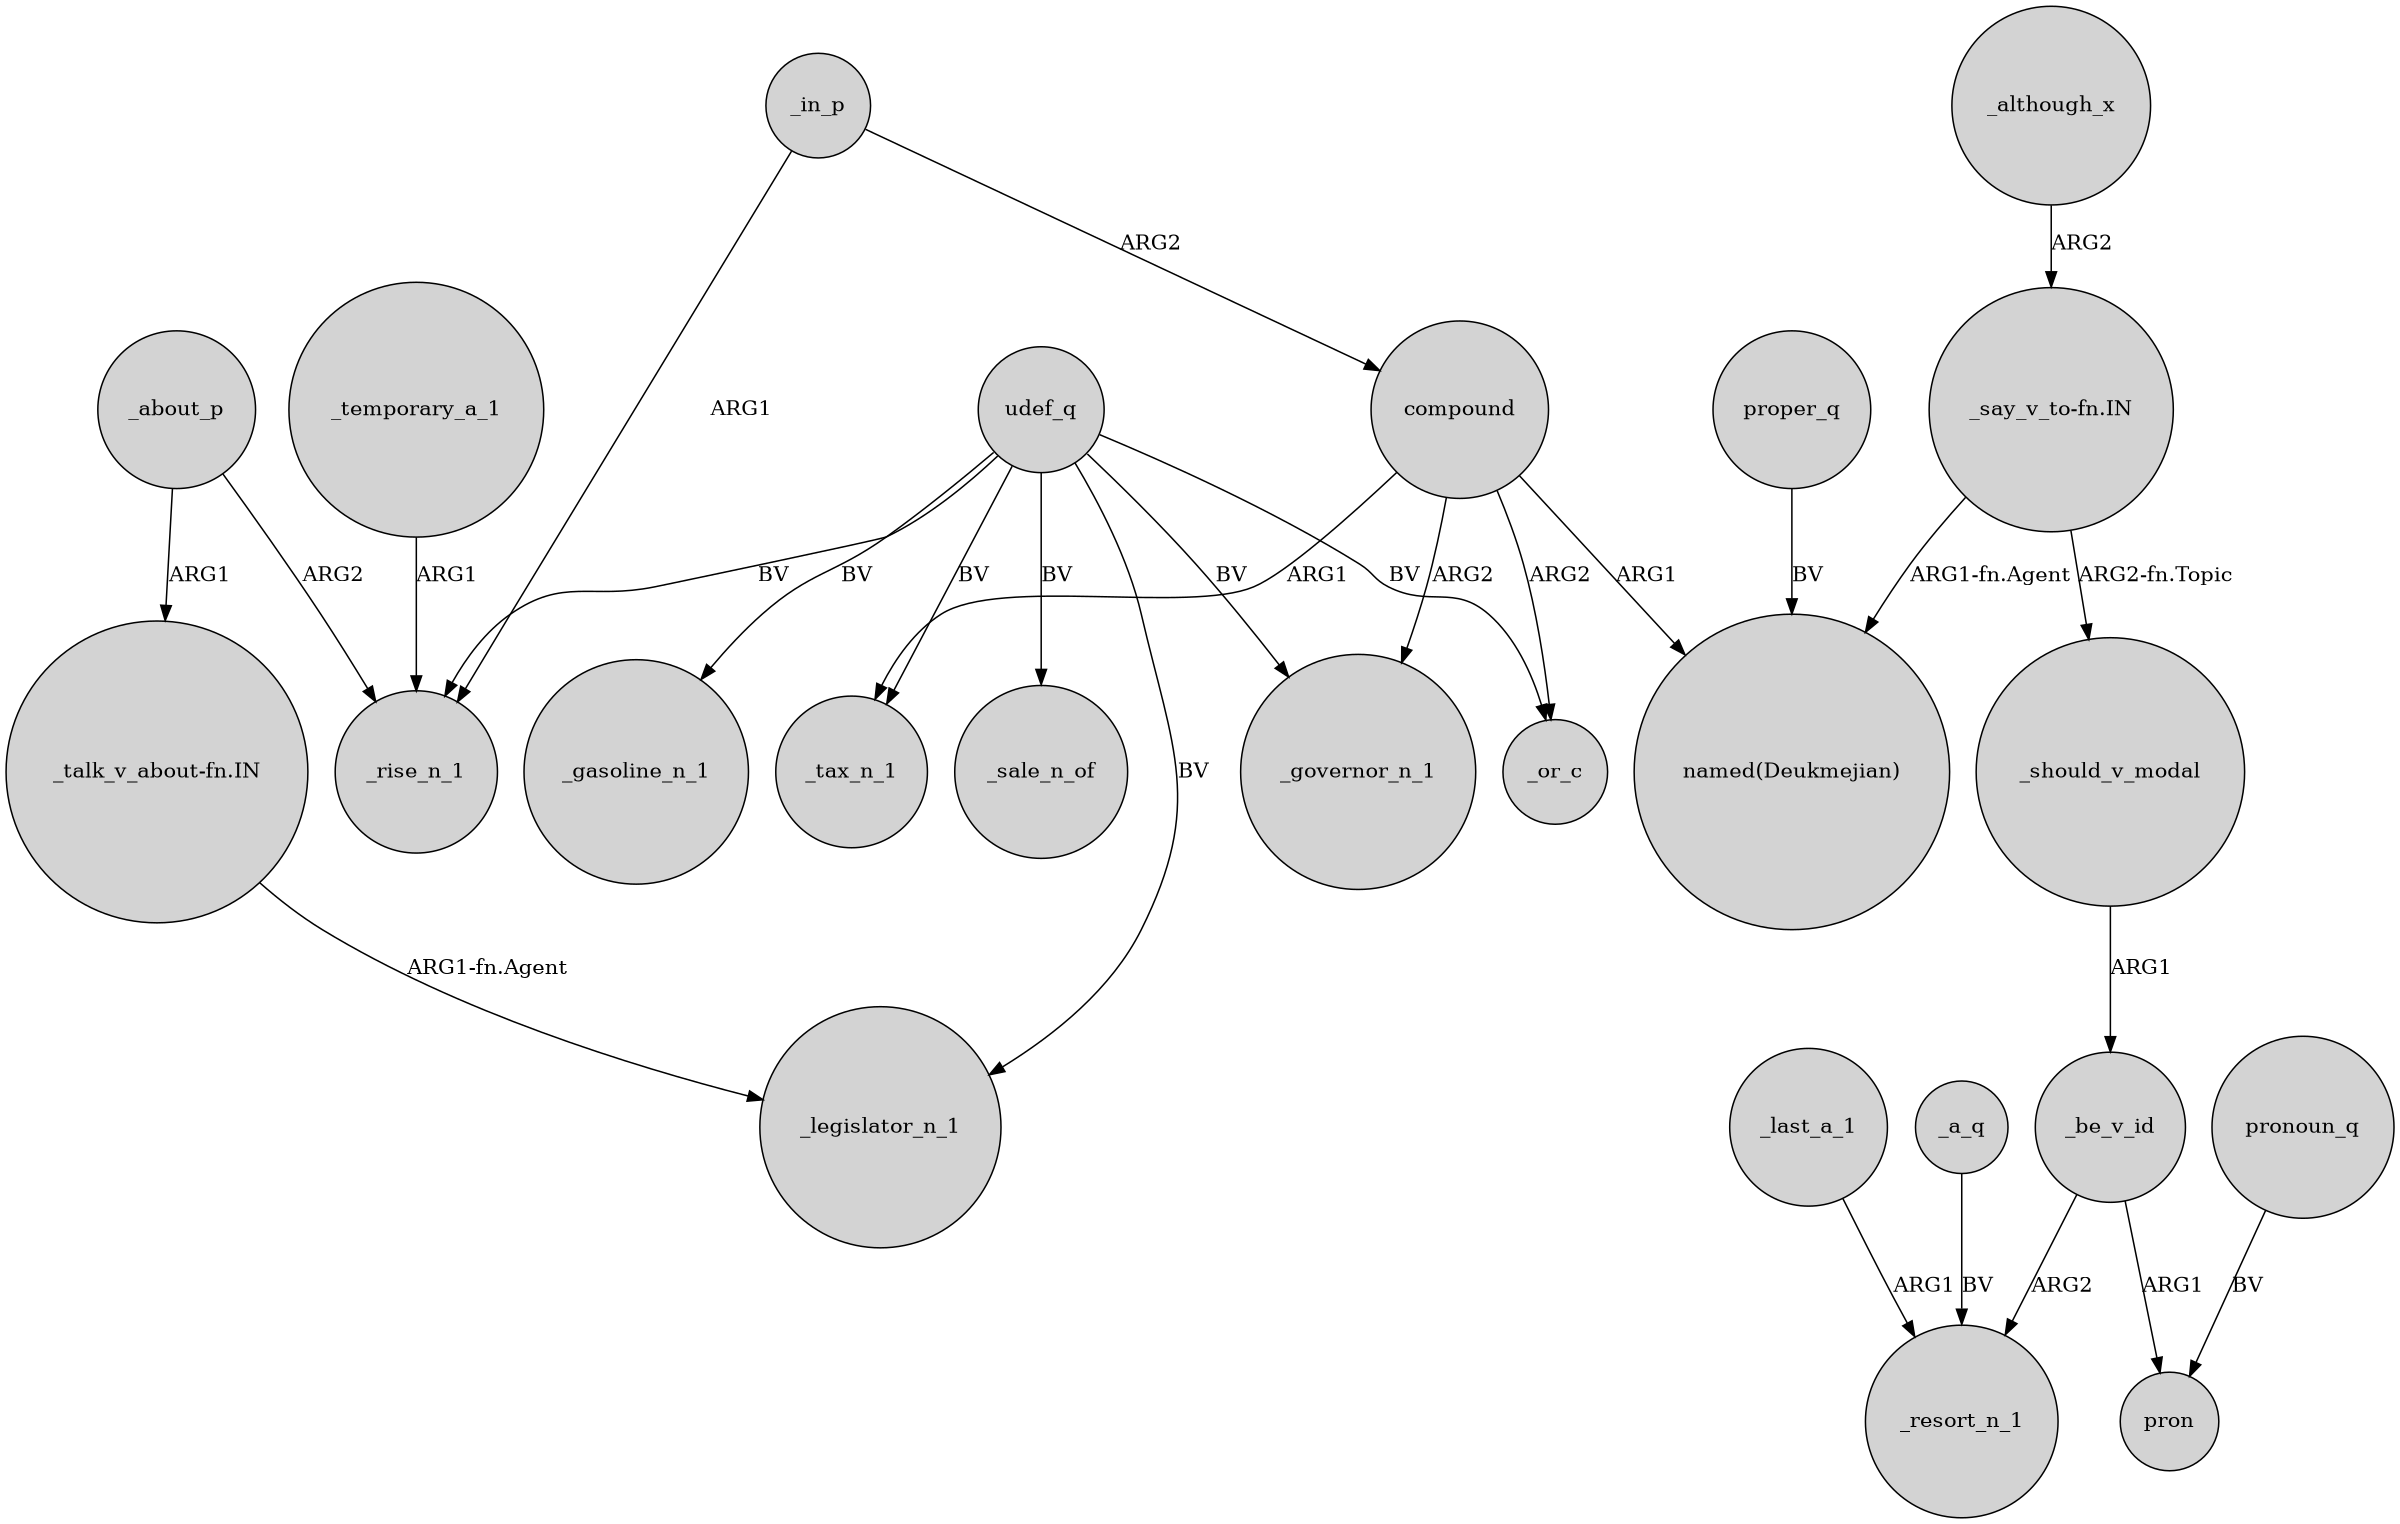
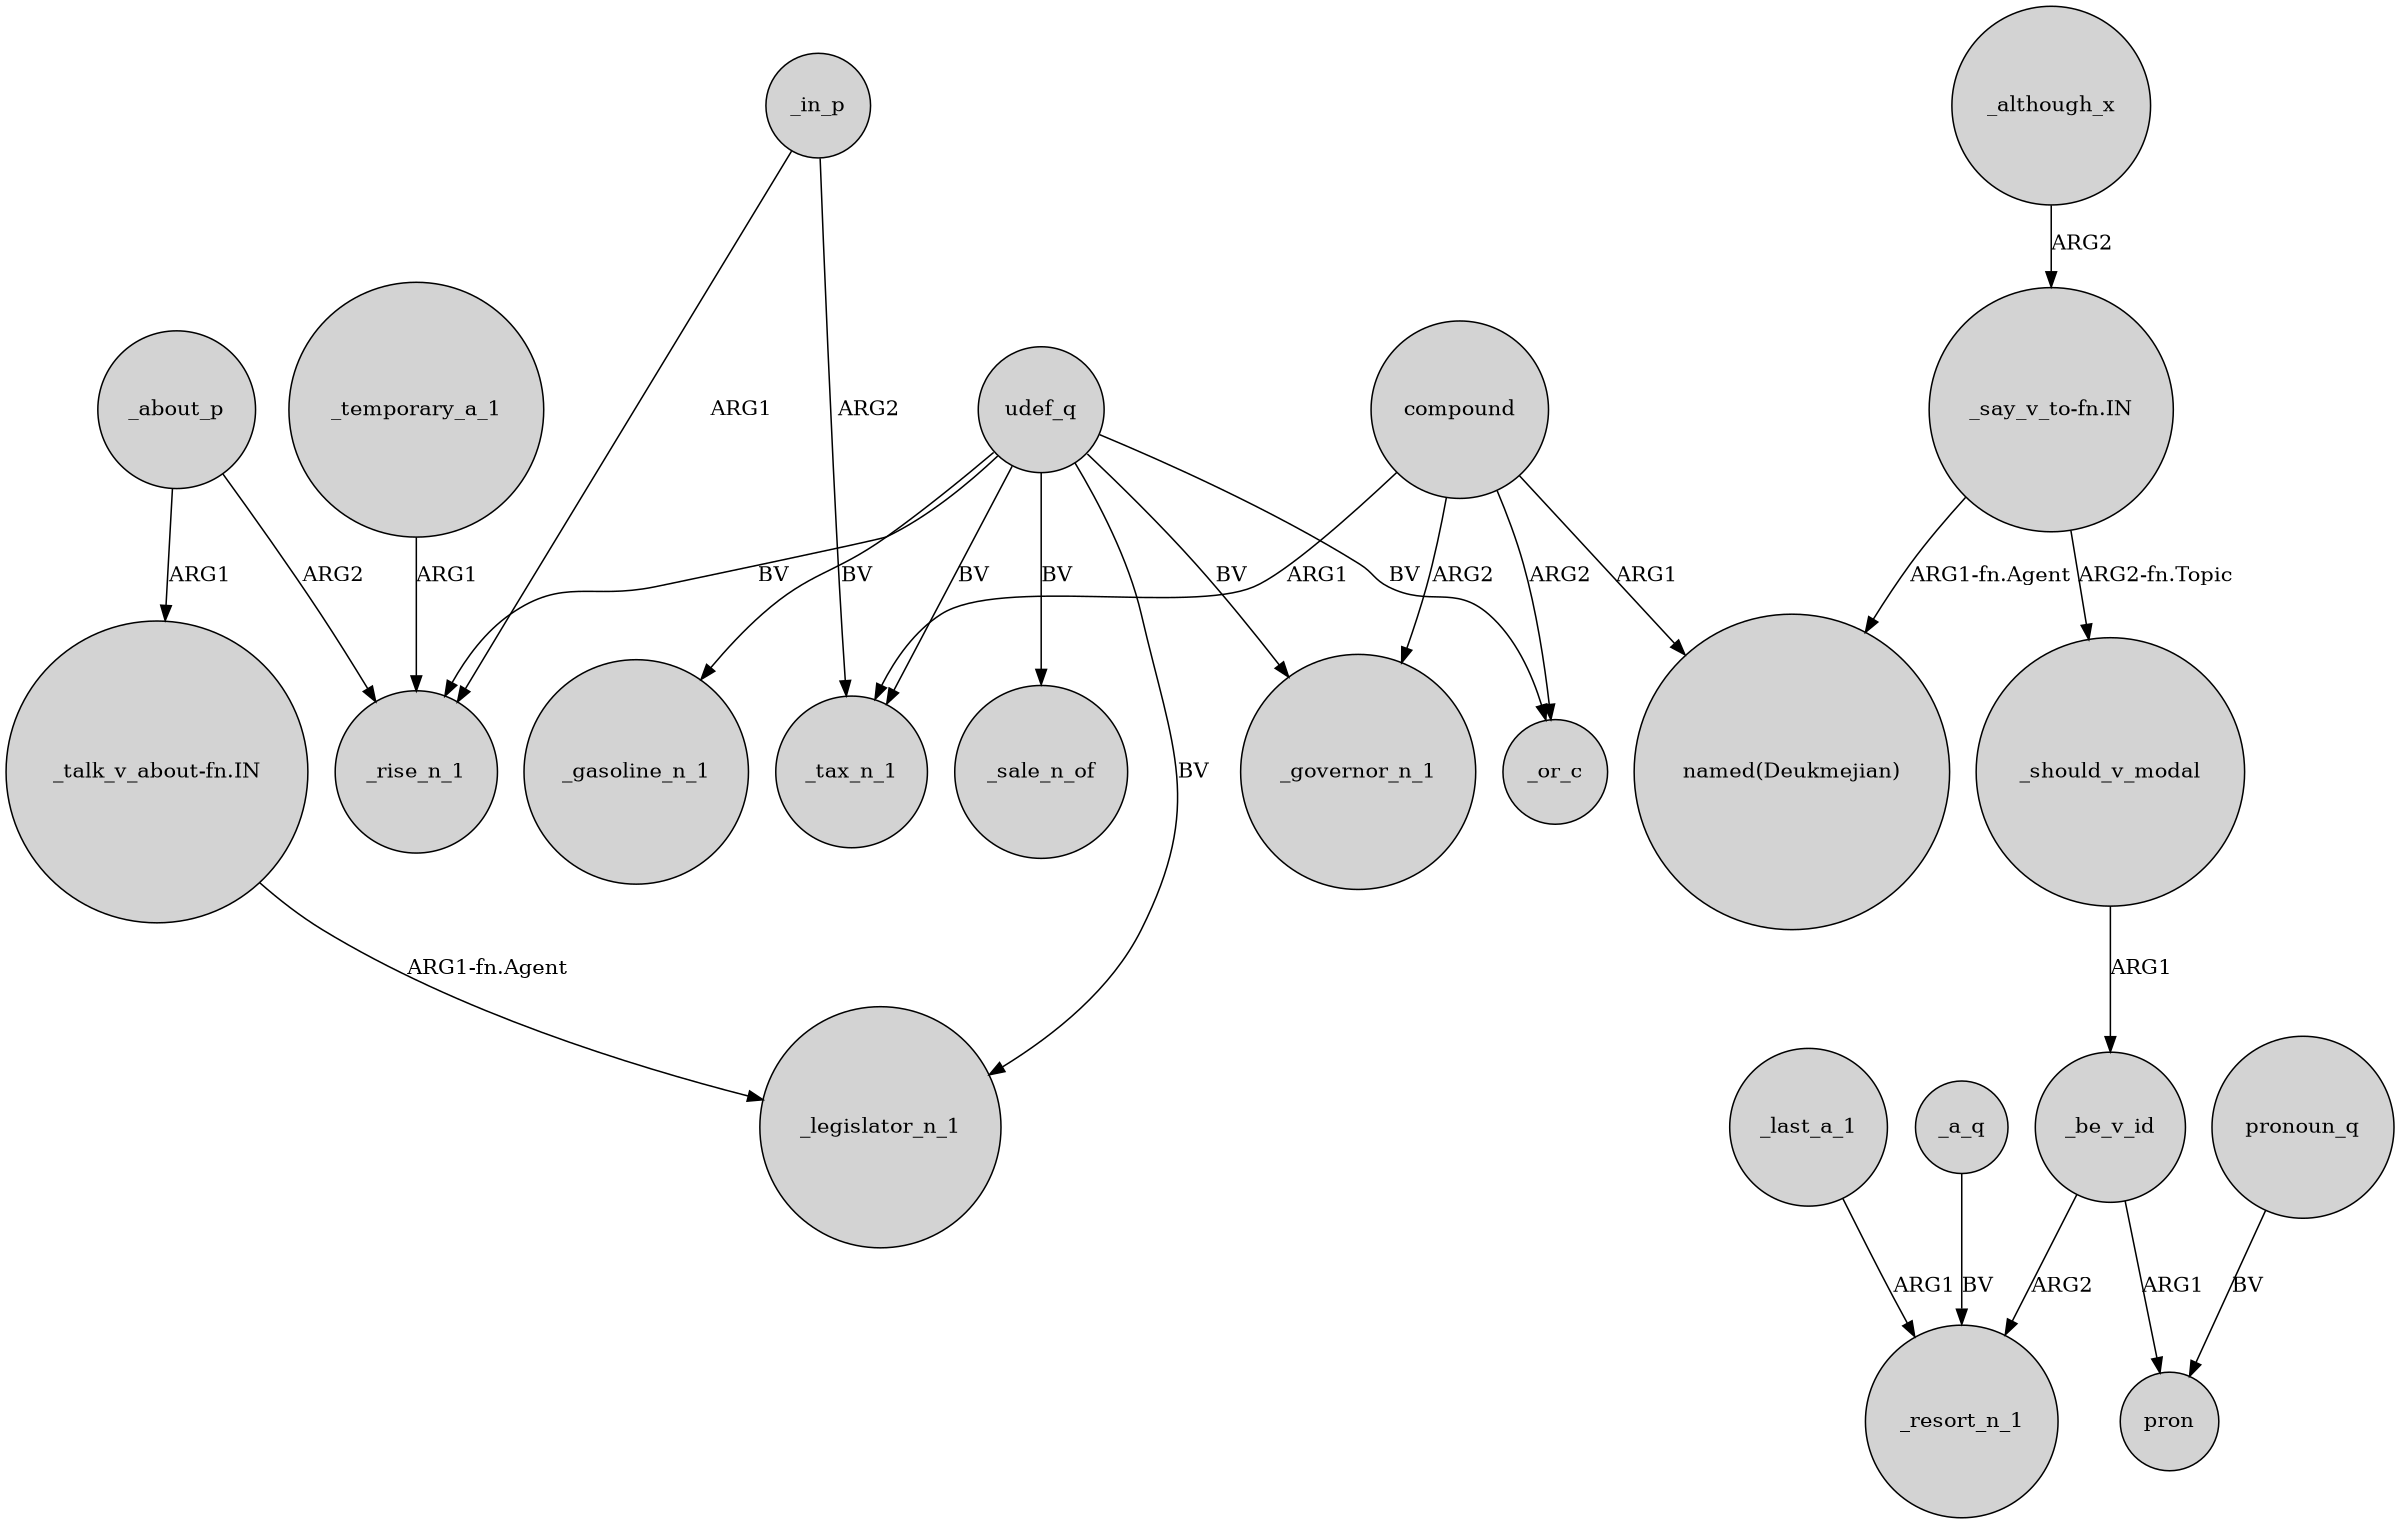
(1116, 247) -> (831, 420)
(1792, 410) -> none
